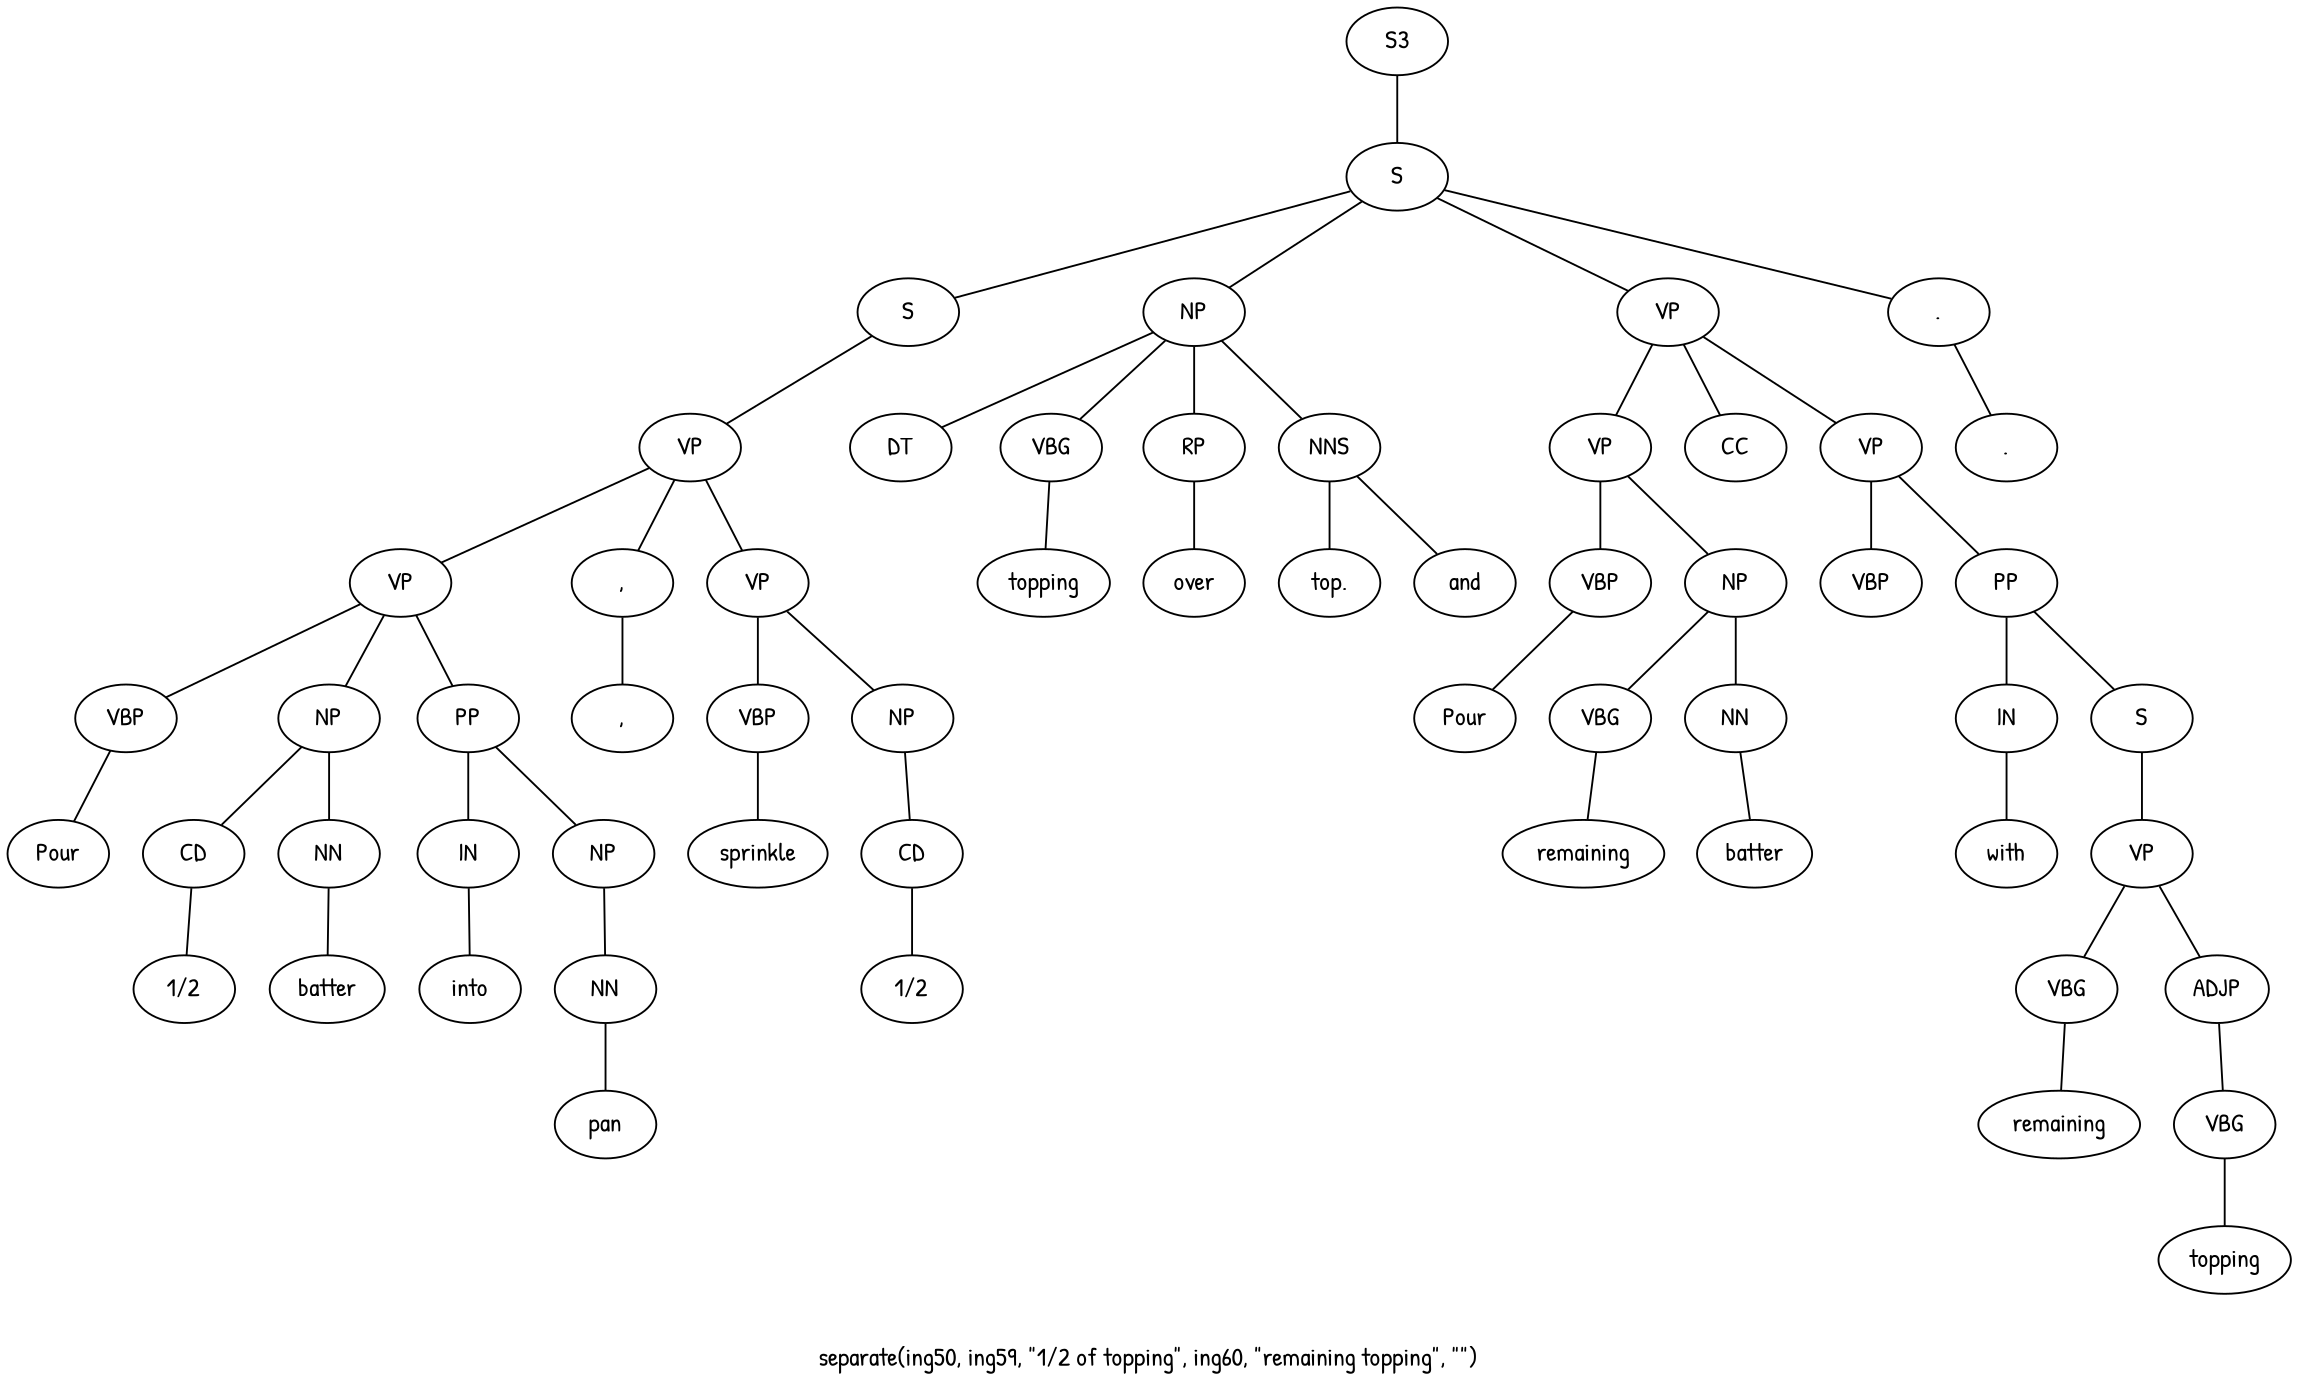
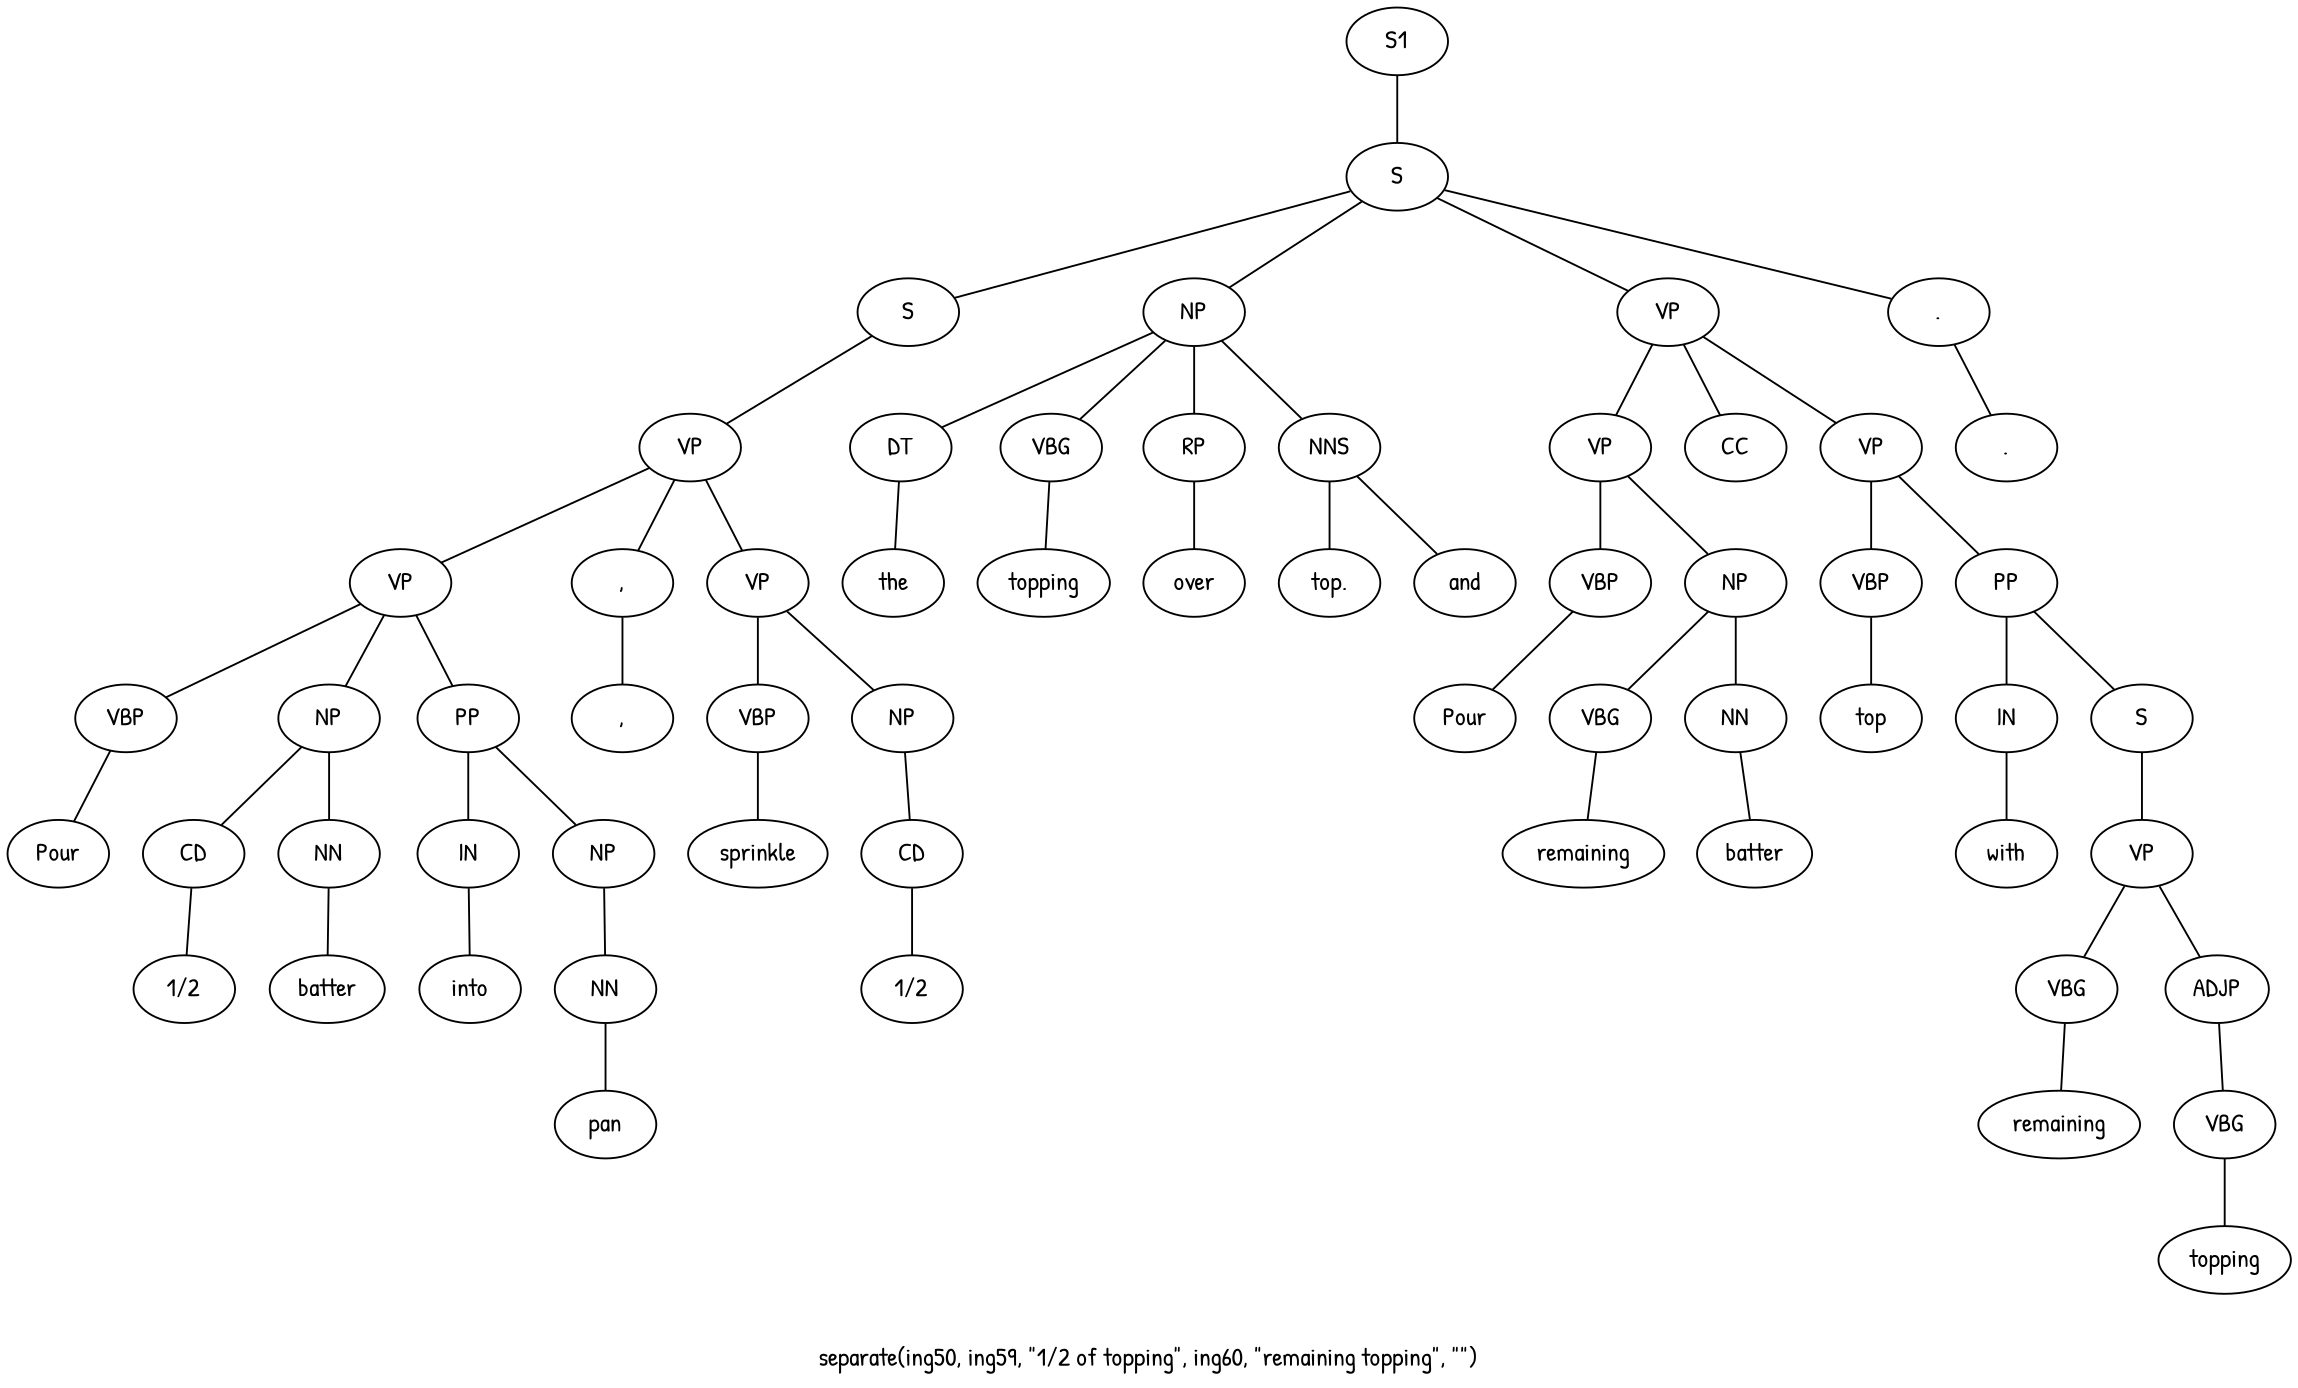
(1397, 41) -> (1397, 41)
none -> (893, 583)
none -> (1871, 718)
